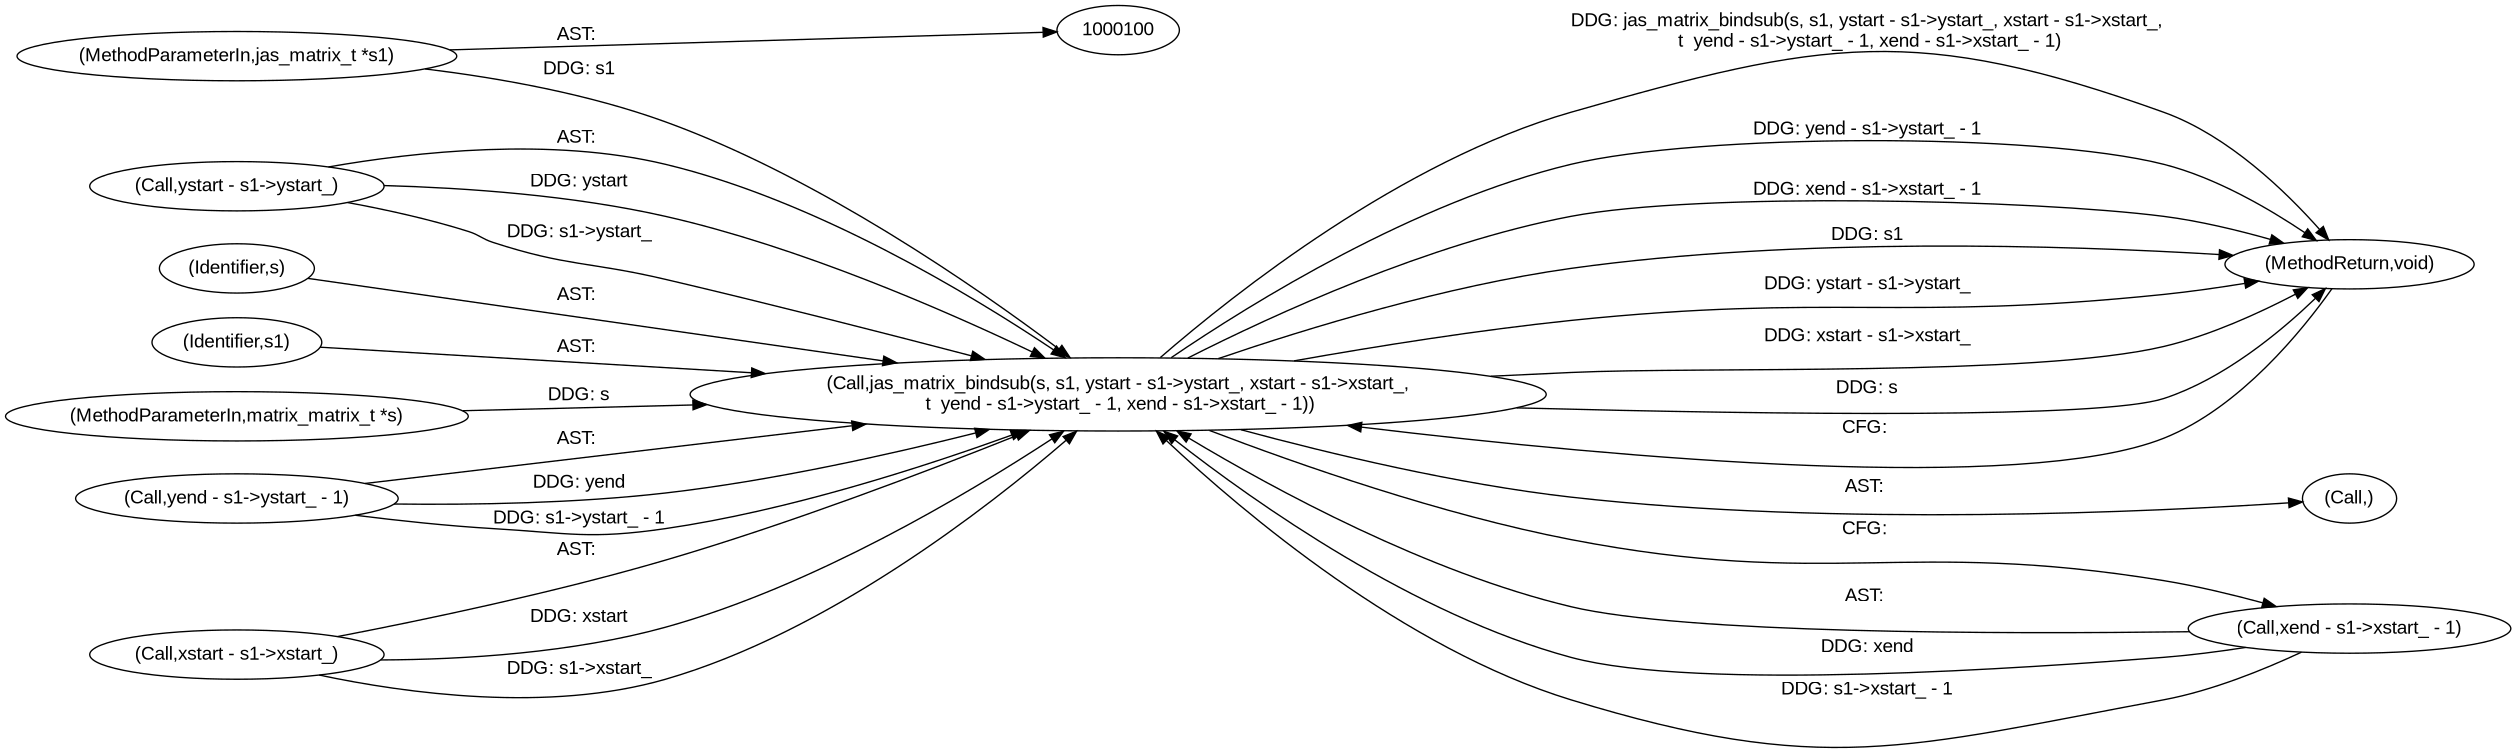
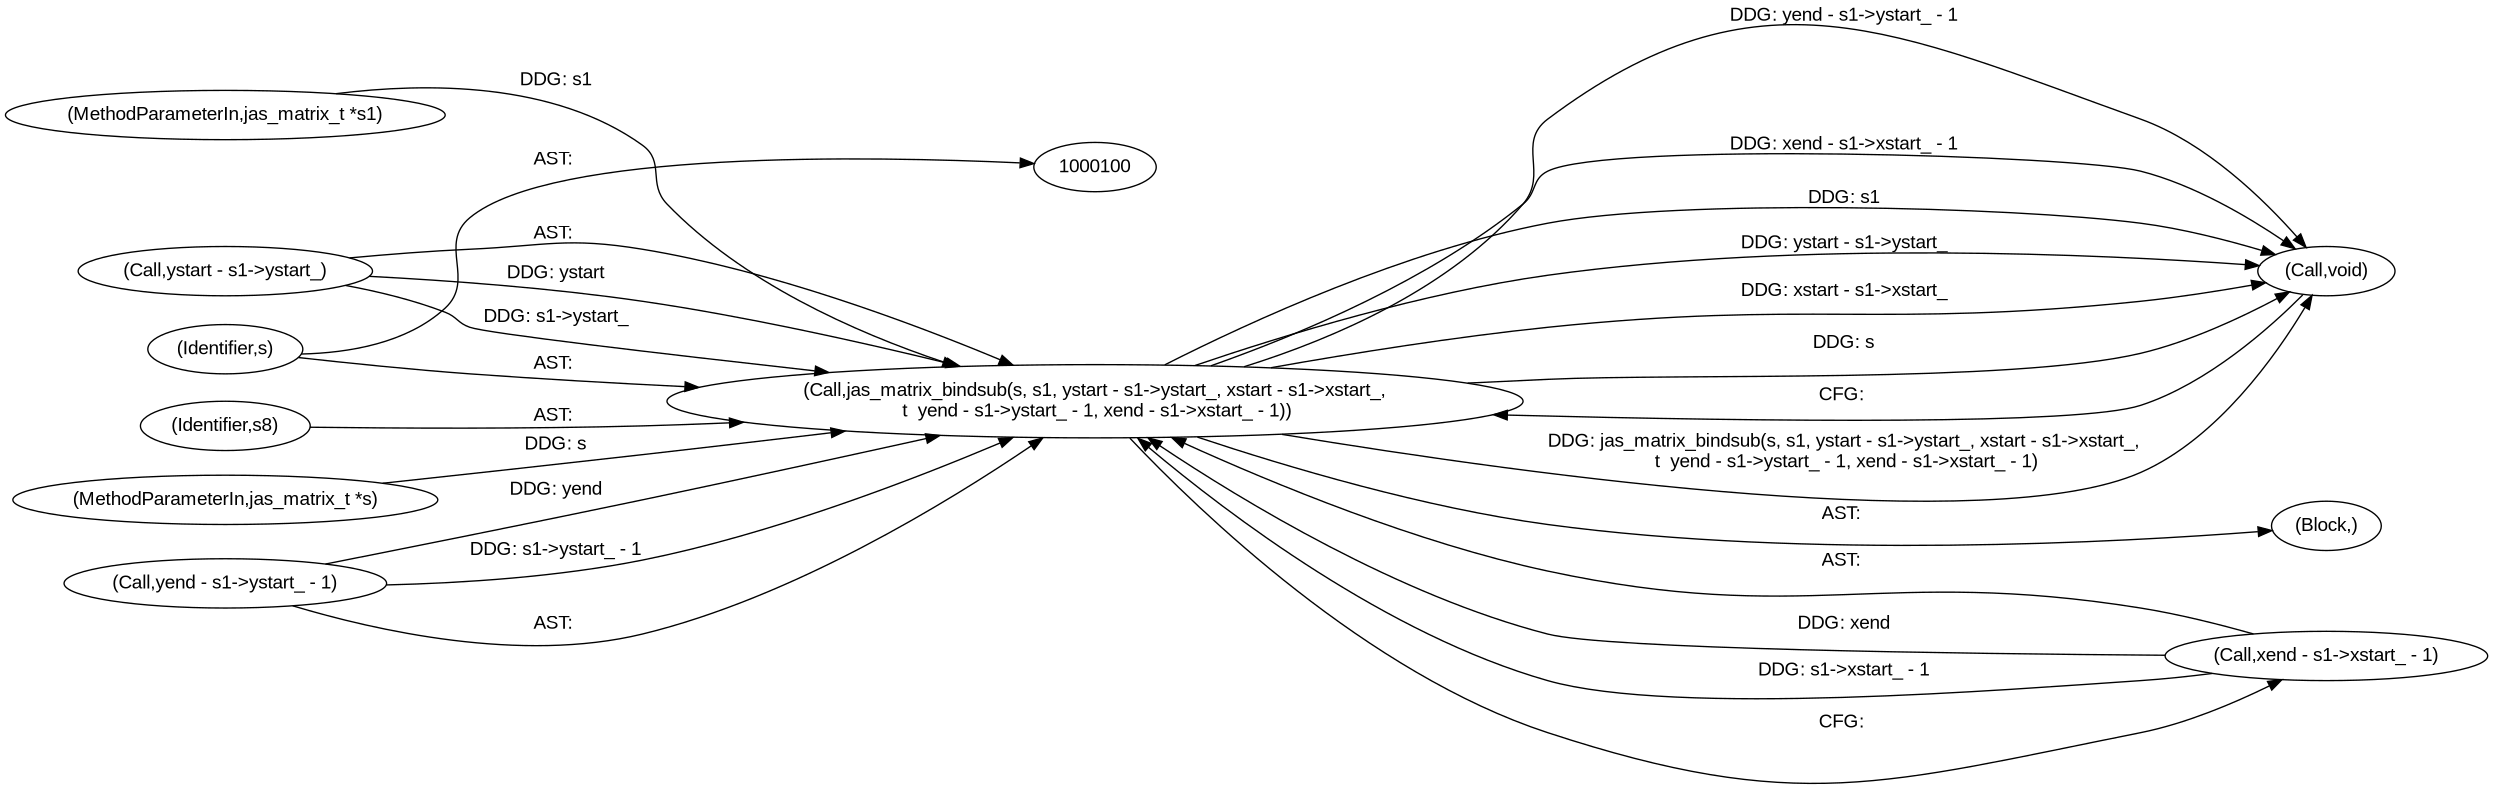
(746, 41) -> (615, 173)
(2350, 264) -> (2326, 271)
(237, 342) -> (225, 426)
(237, 416) -> (225, 500)
(2350, 498) -> (2326, 526)
(237, 655) -> none
